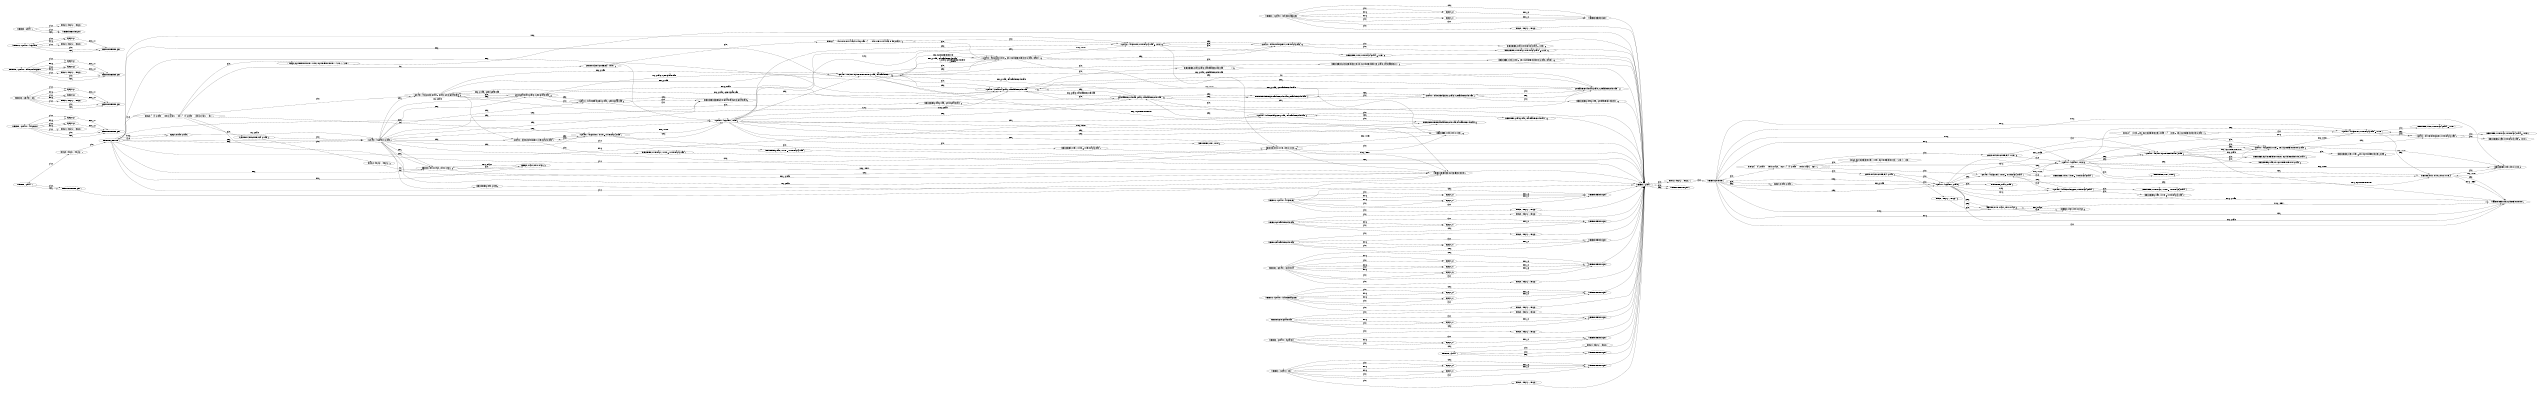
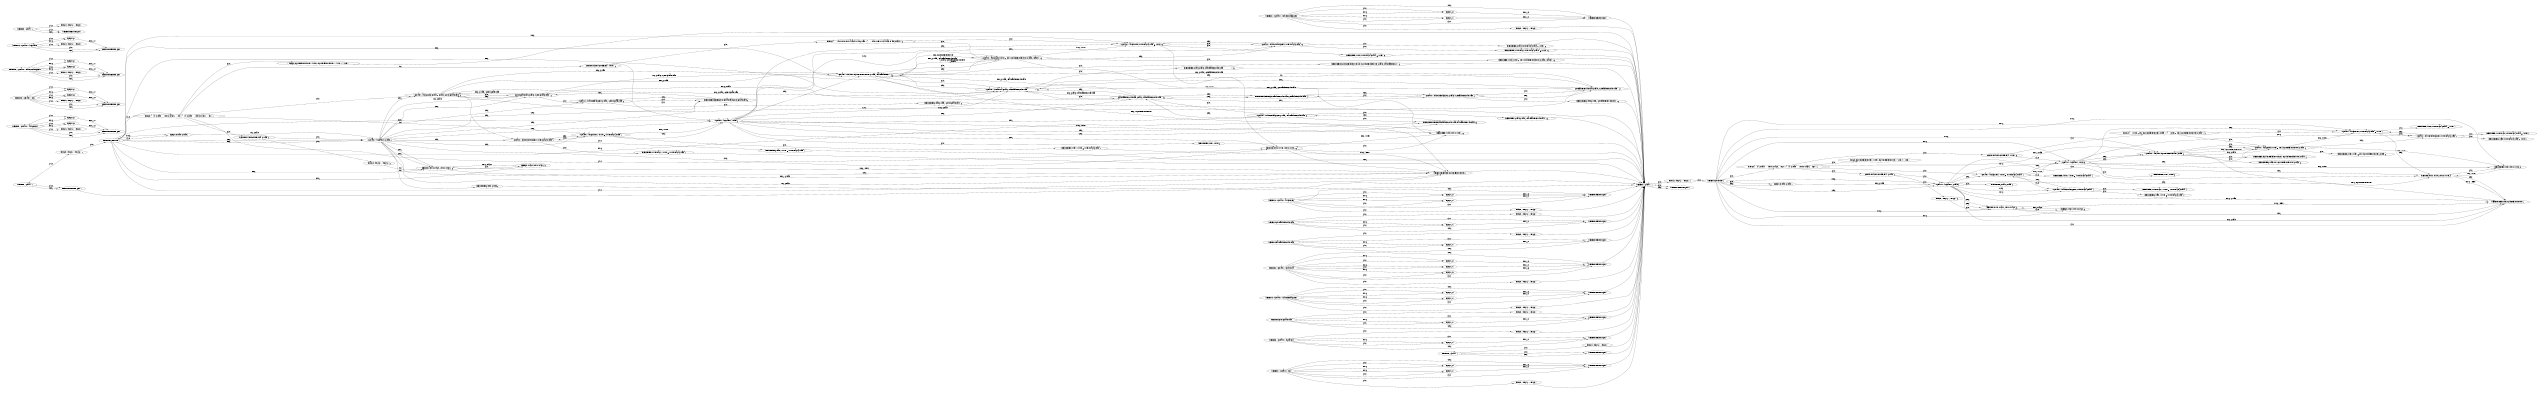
(567, 98) -> (636, 94)
